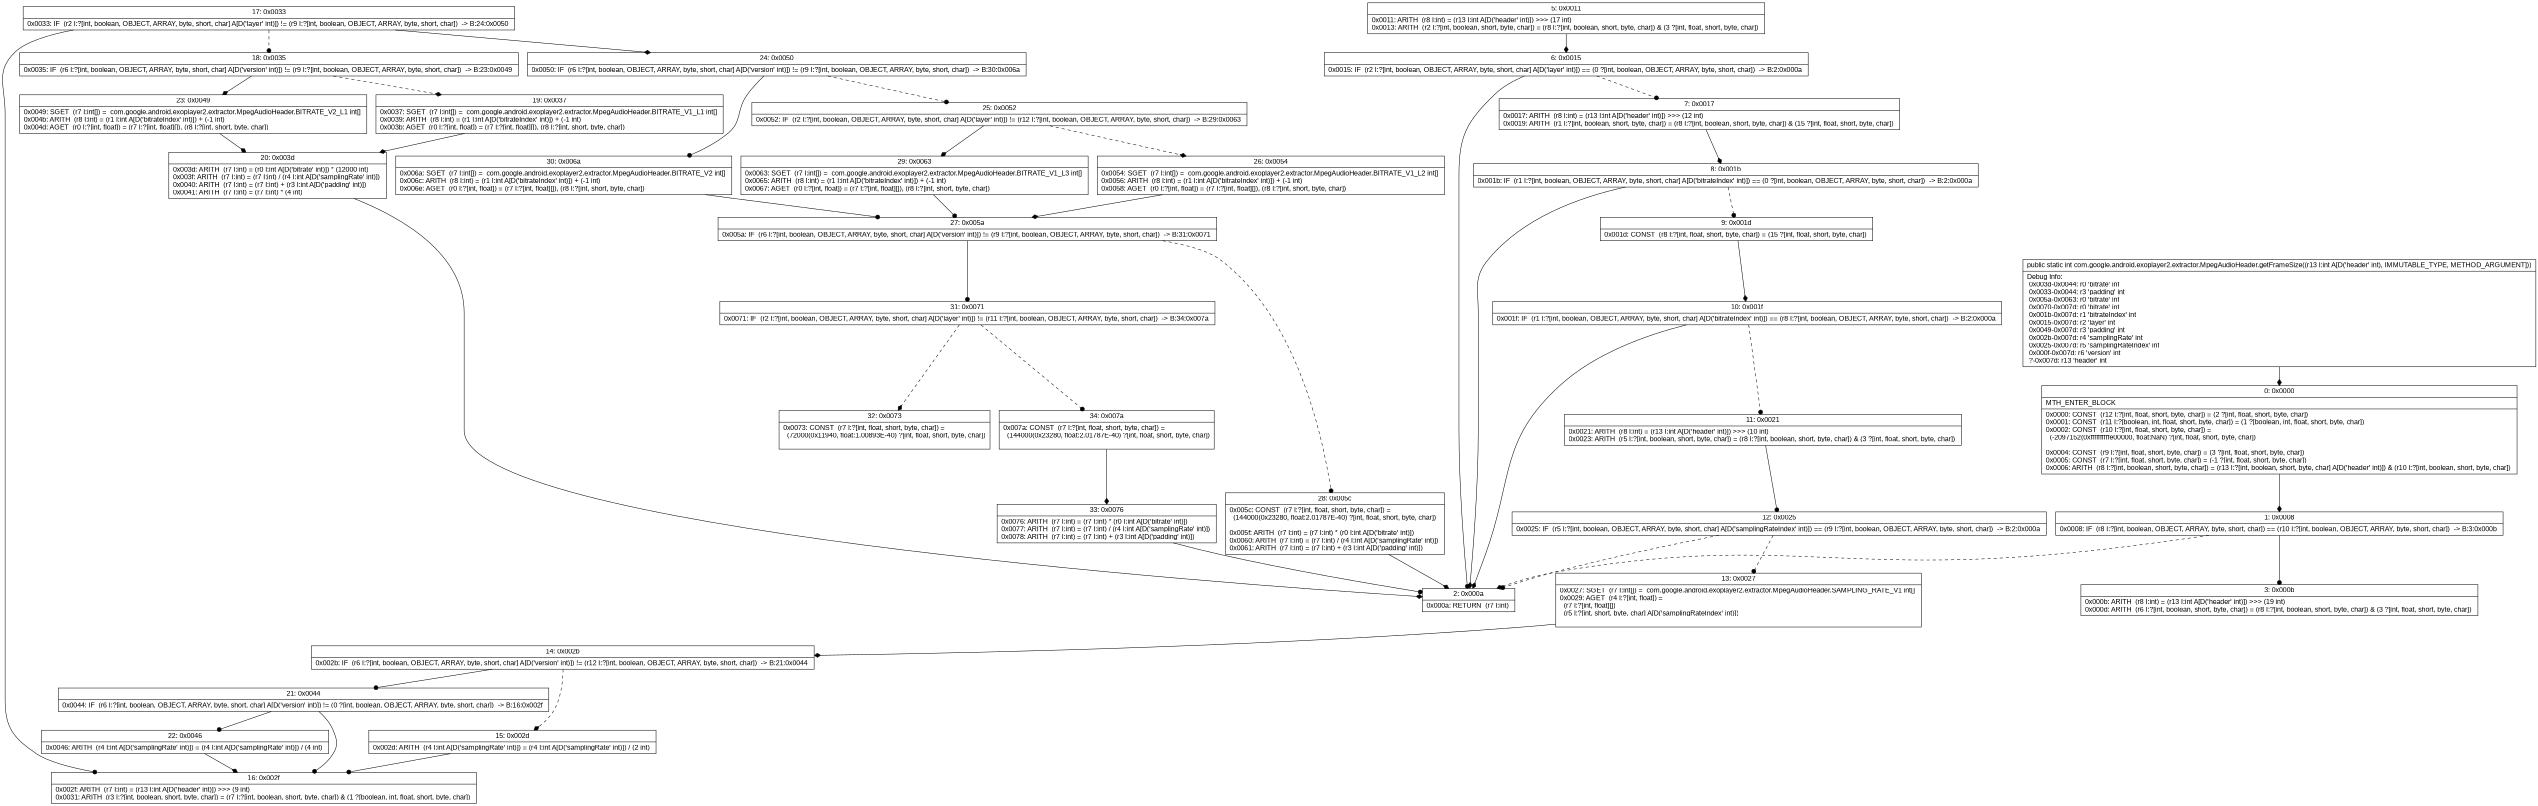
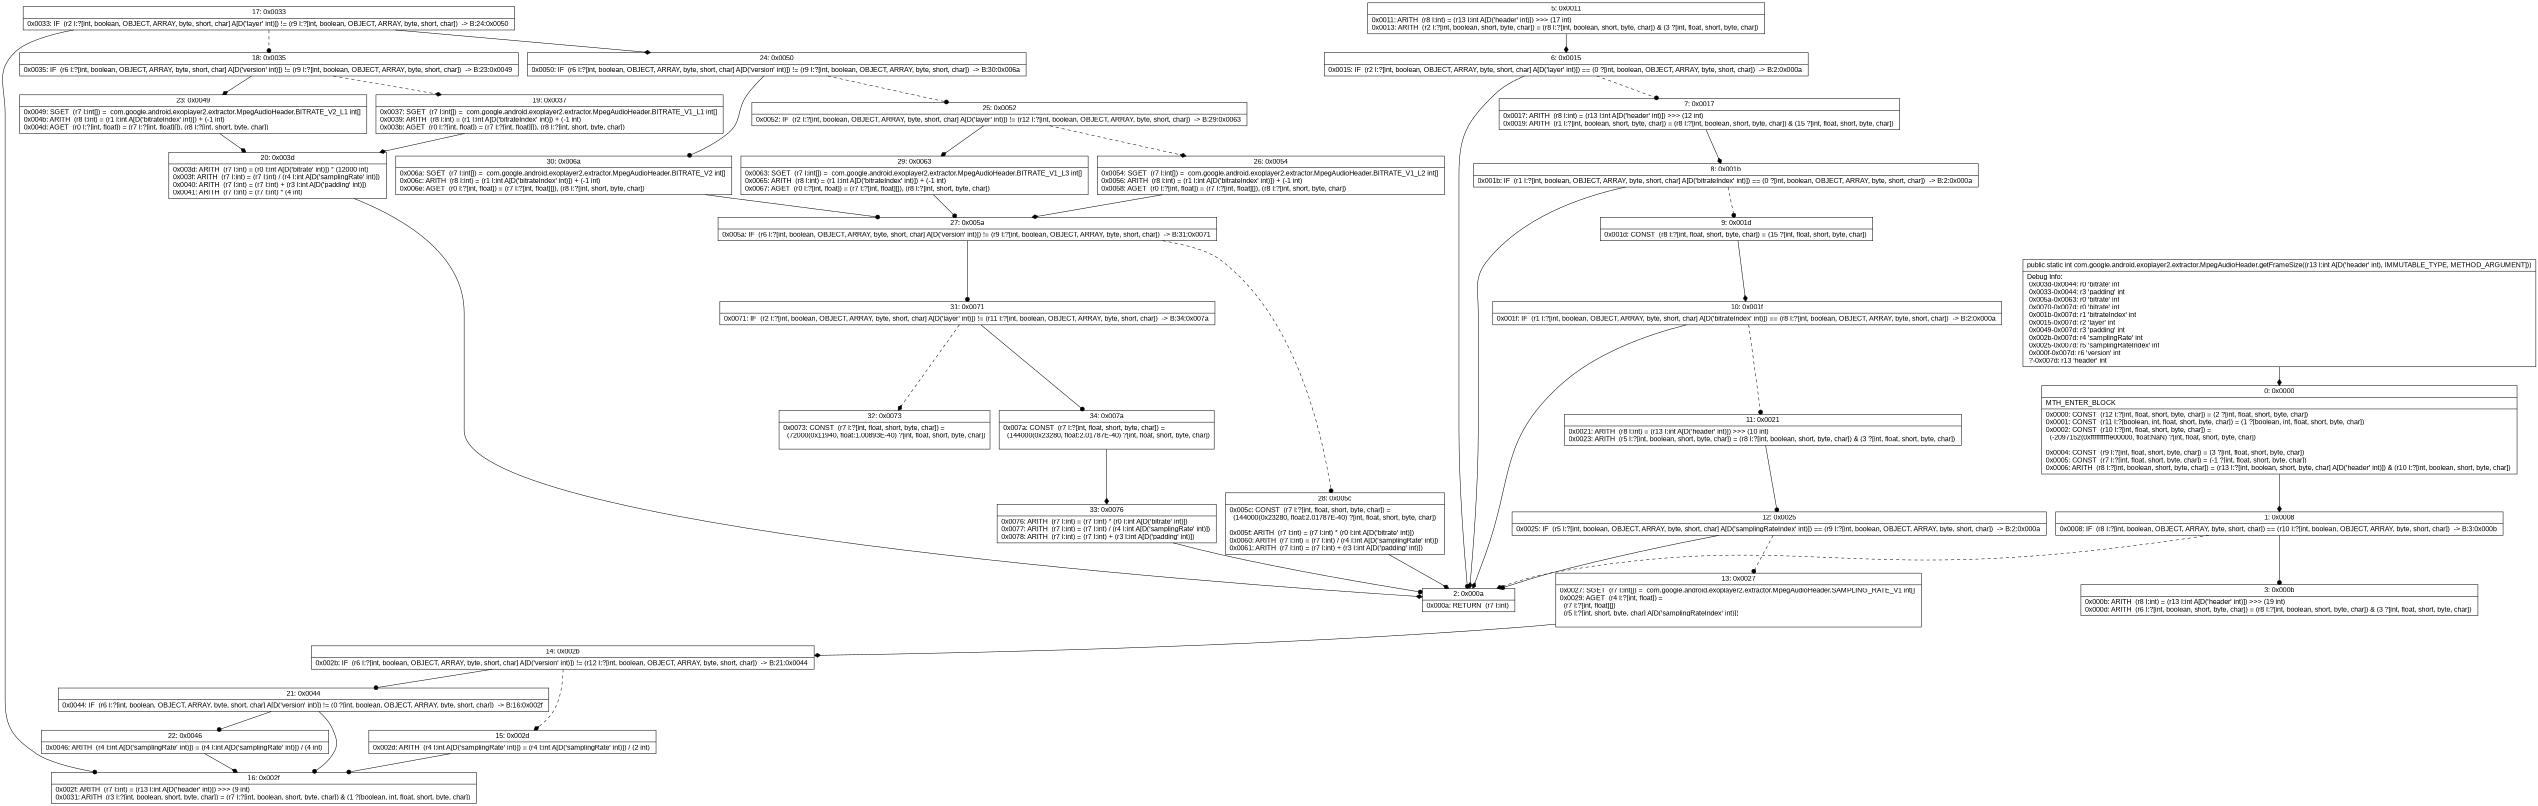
(1031, 366) -> (1031, 366)
(1611, 558) -> (1611, 558)
